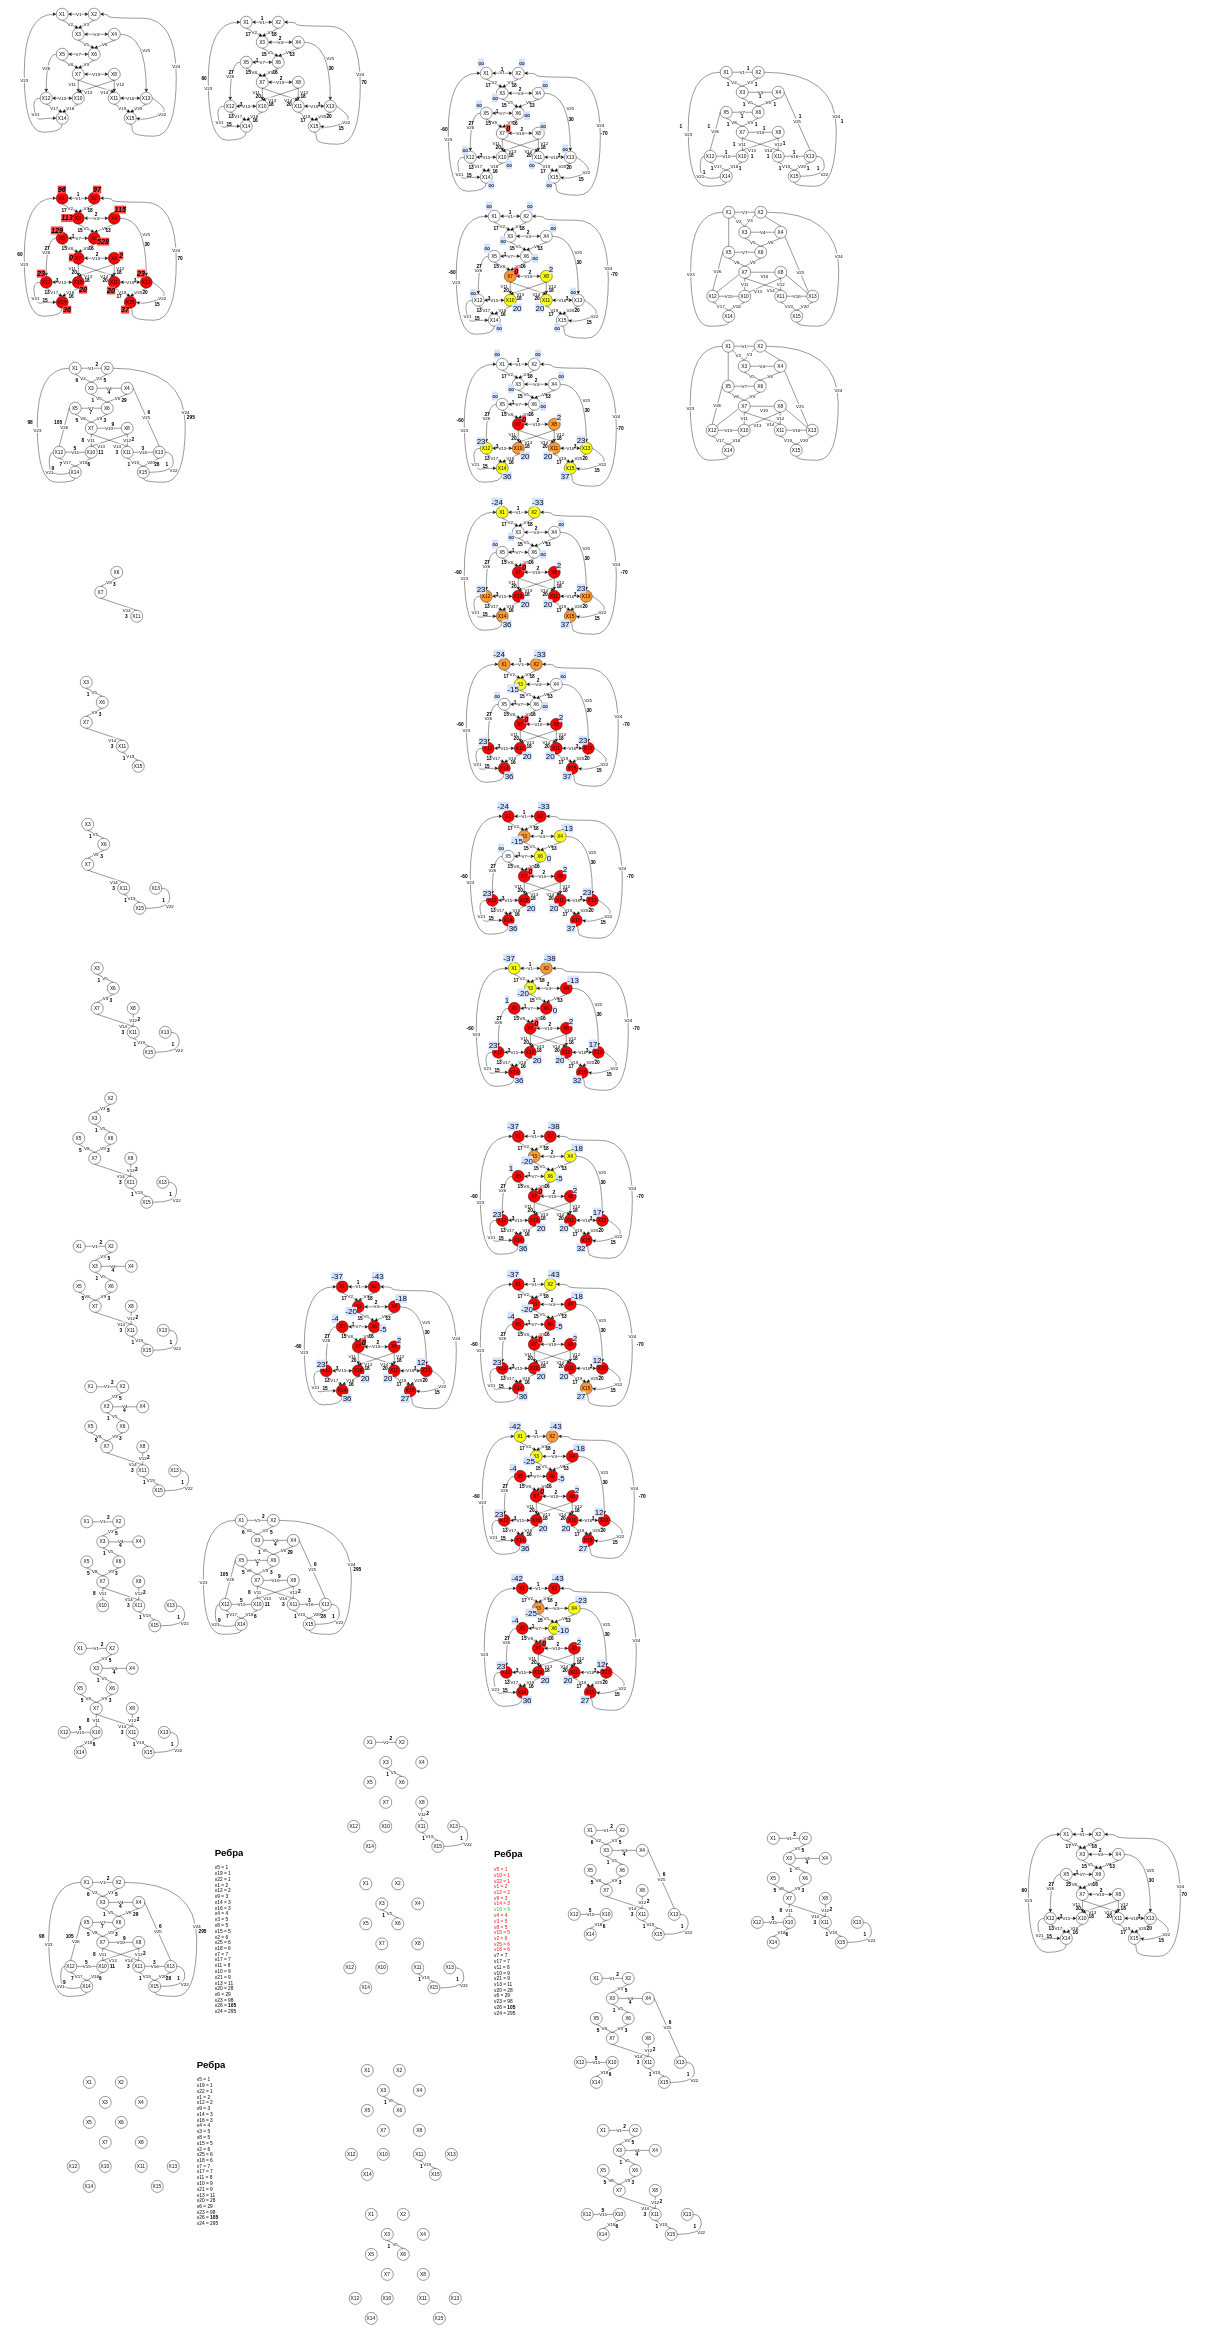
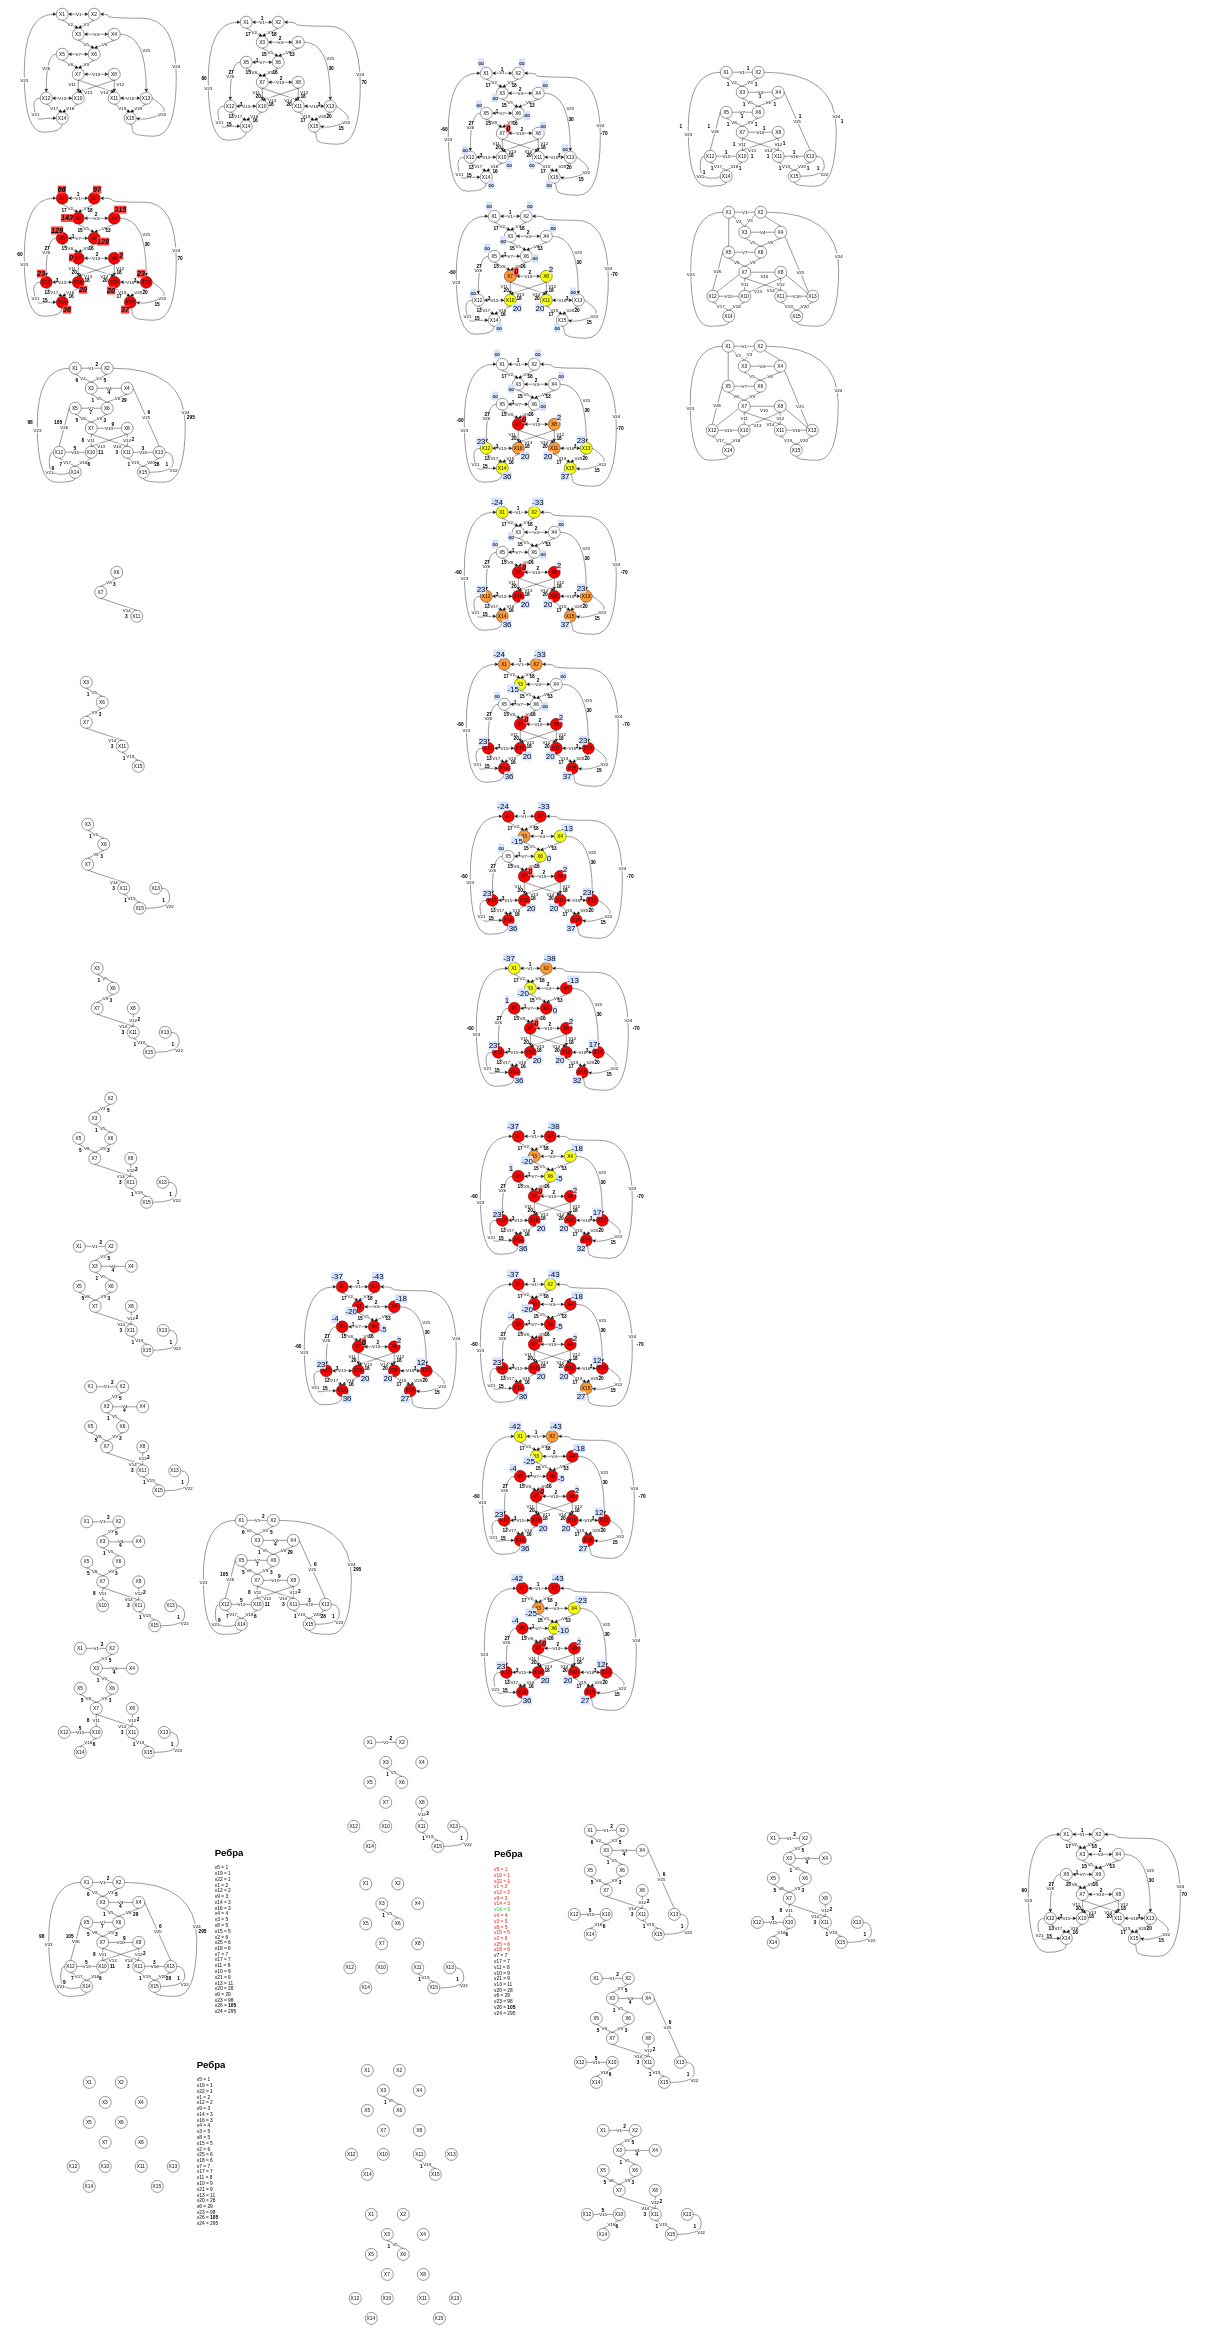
(62, 190) -> (62, 190)
(120, 210) -> (120, 210)
(67, 218) -> (67, 218)
(103, 242) -> (103, 242)
